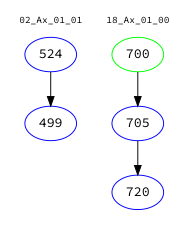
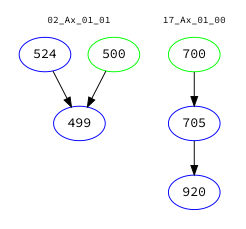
(138, 21) -> (195, 21)
none -> (114, 55)
(138, 192) -> (194, 192)
